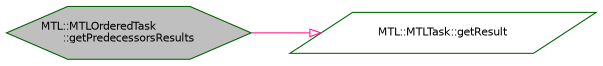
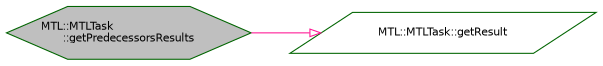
(129, 33) -> (129, 33)
